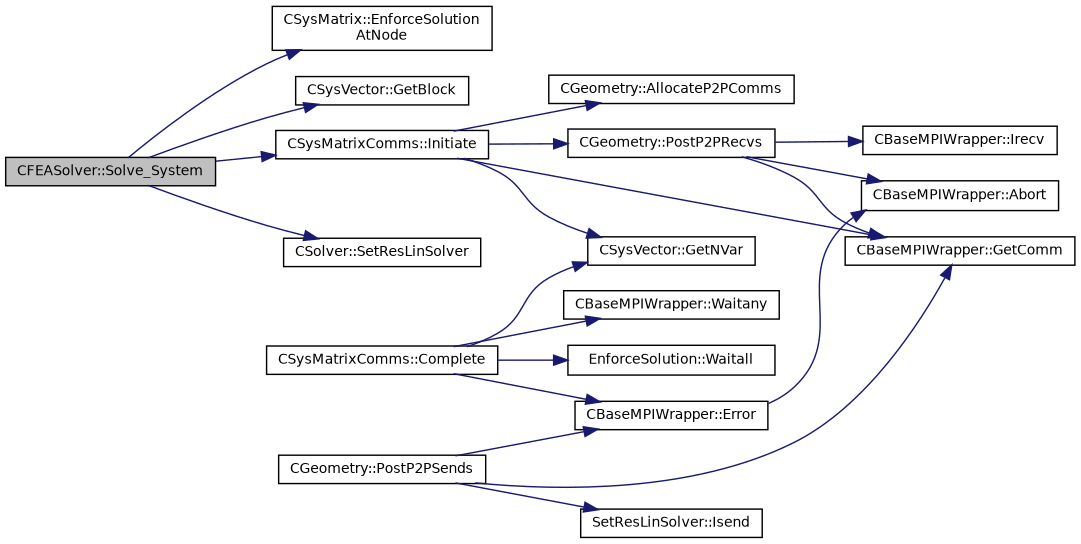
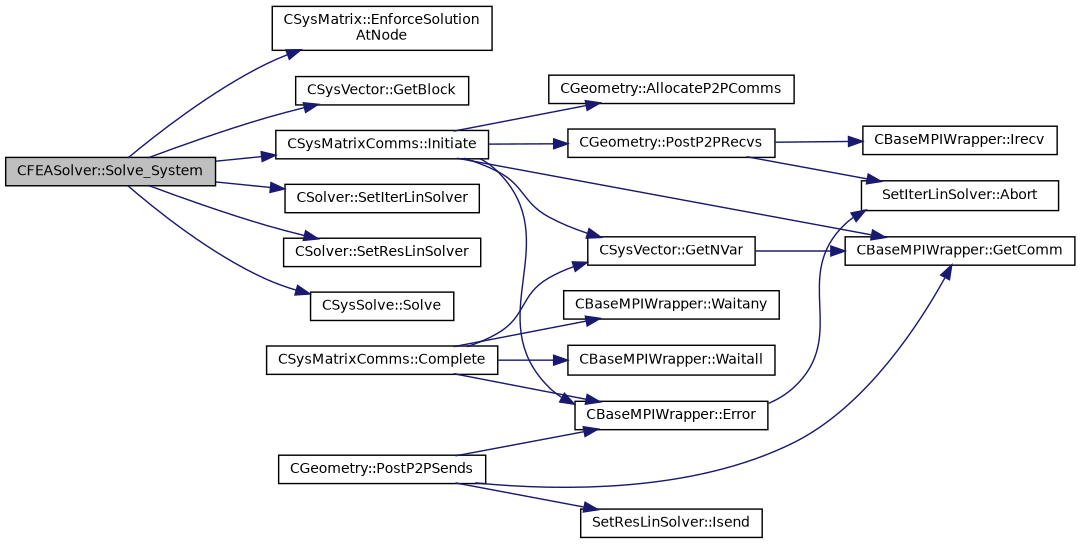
(810, 189) -> (793, 251)
(960, 196) -> (960, 196)
none -> (382, 199)
none -> (524, 276)
none -> (382, 306)
(671, 360) -> (671, 360)
